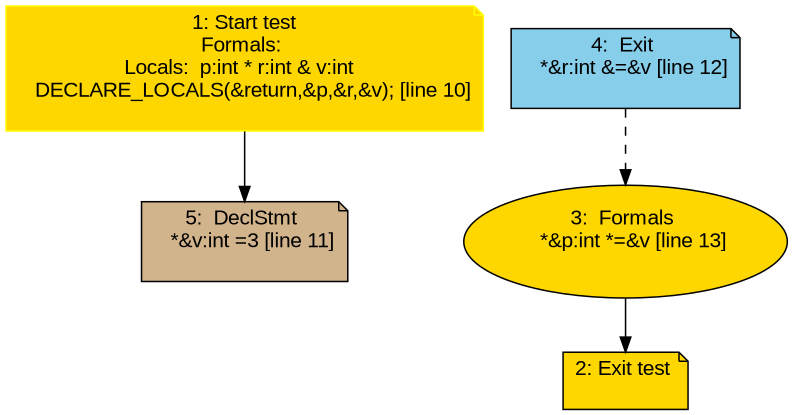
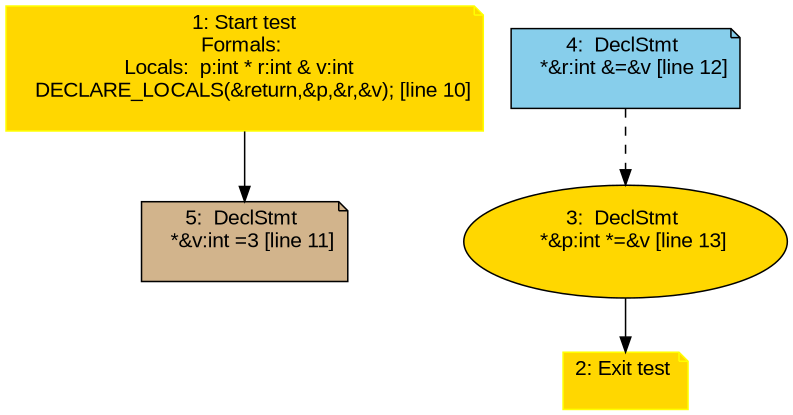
(626, 69) -> (626, 69)
(626, 242) -> (626, 242)
(626, 381) -> (626, 381)
